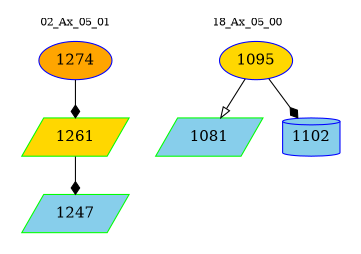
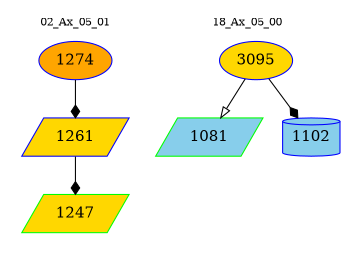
(256, 61) -> (256, 61)
(75, 137) -> (75, 137)
(75, 214) -> (75, 214)
